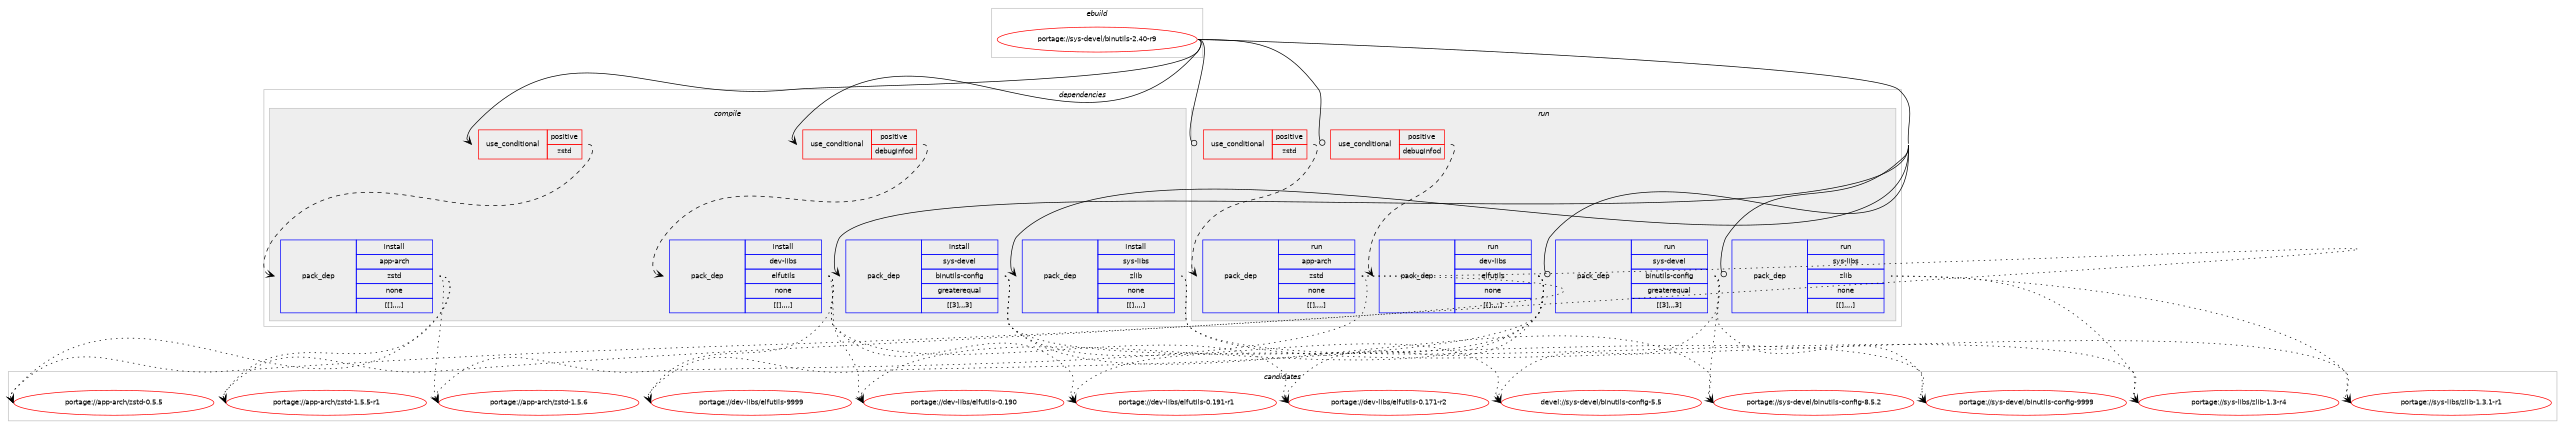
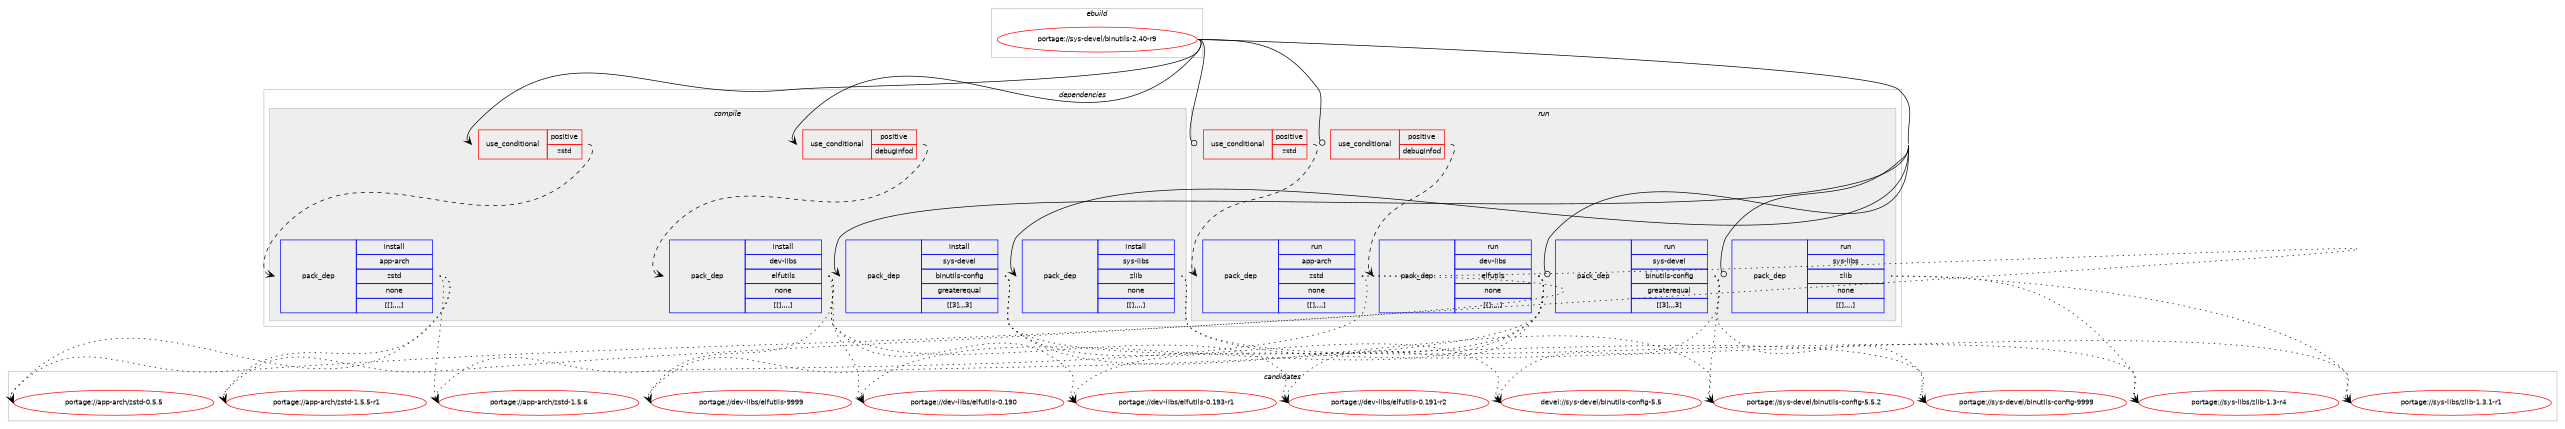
(1176, 403) -> (1176, 403)
(1389, 403) -> (1389, 403)
(1814, 403) -> (1814, 403)
